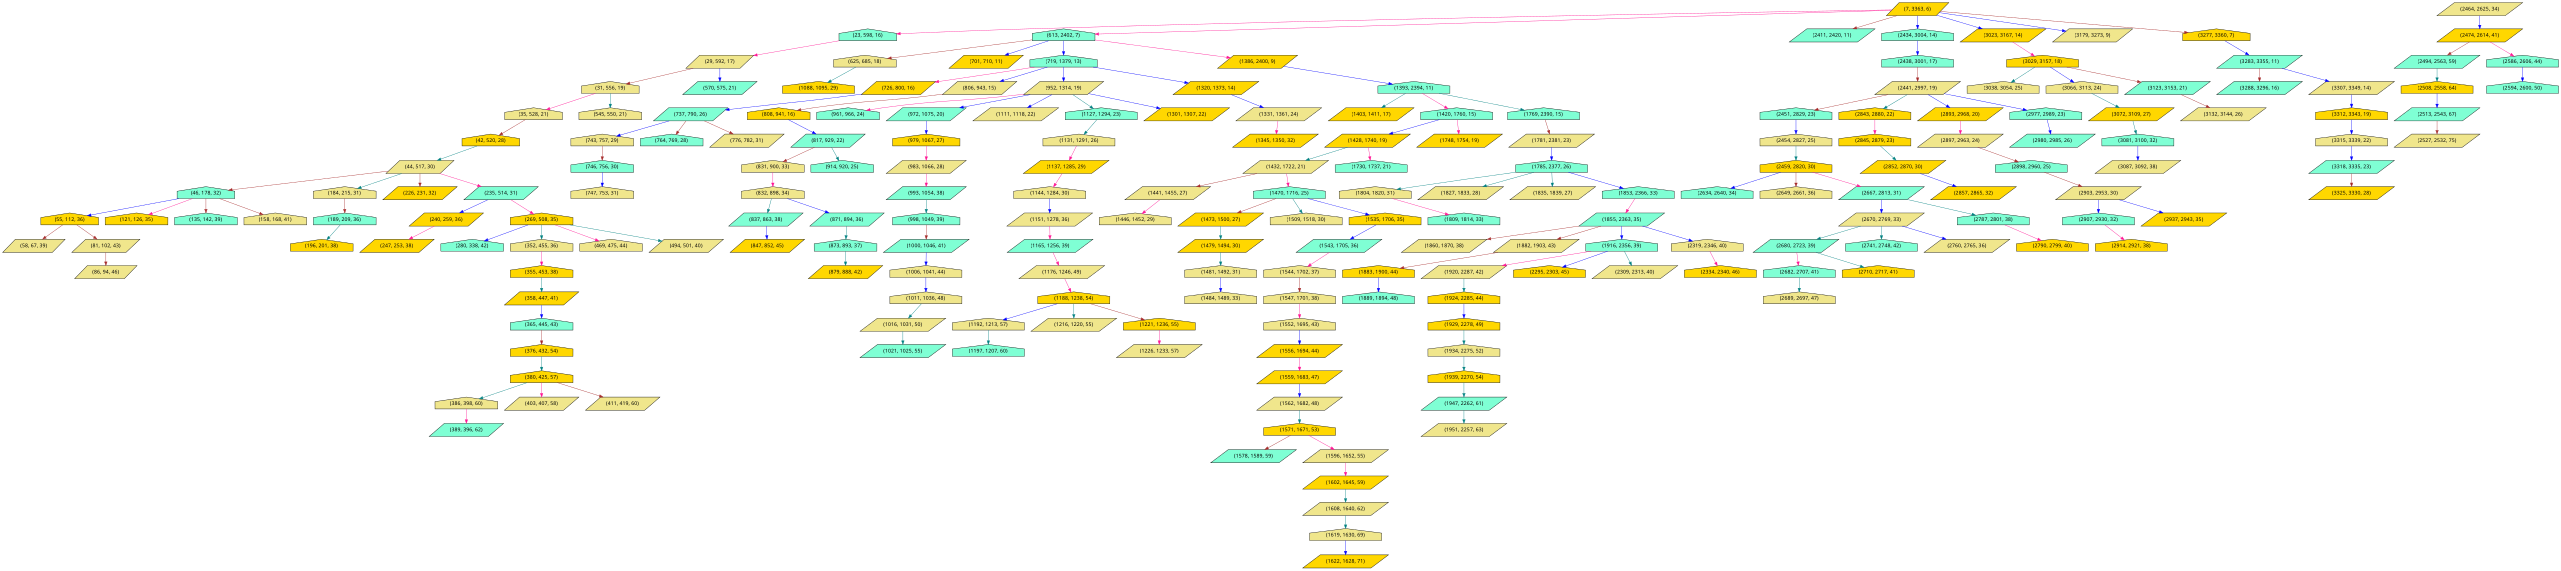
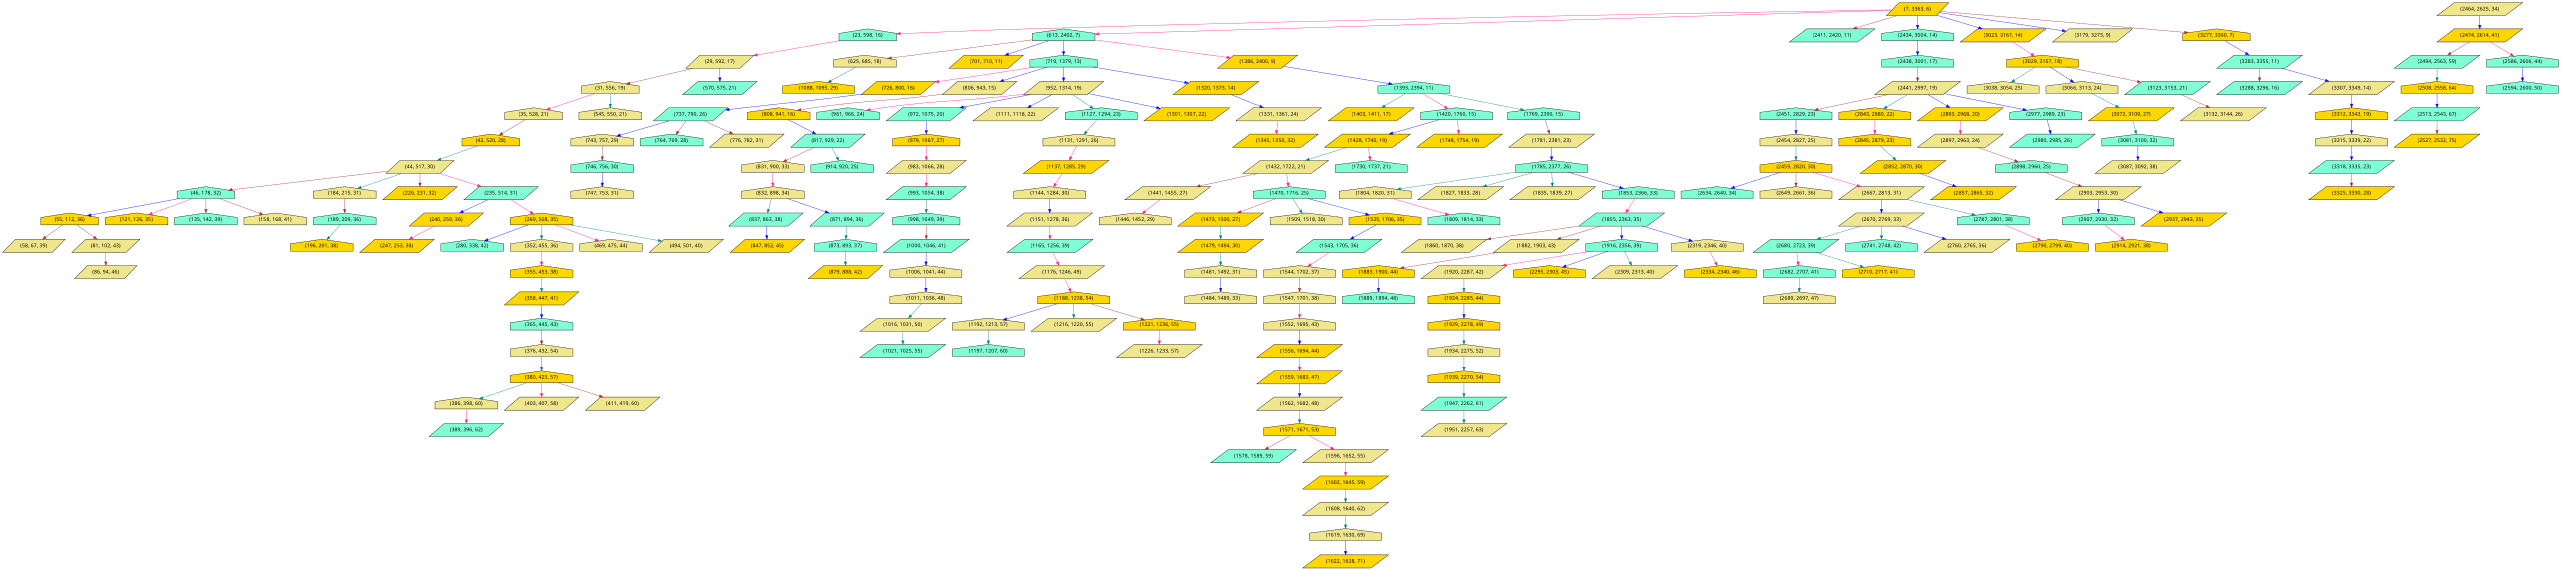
(2437, 141) -> (2437, 141)
(1881, 193) -> (1881, 193)
(542, 351) -> (542, 351)
